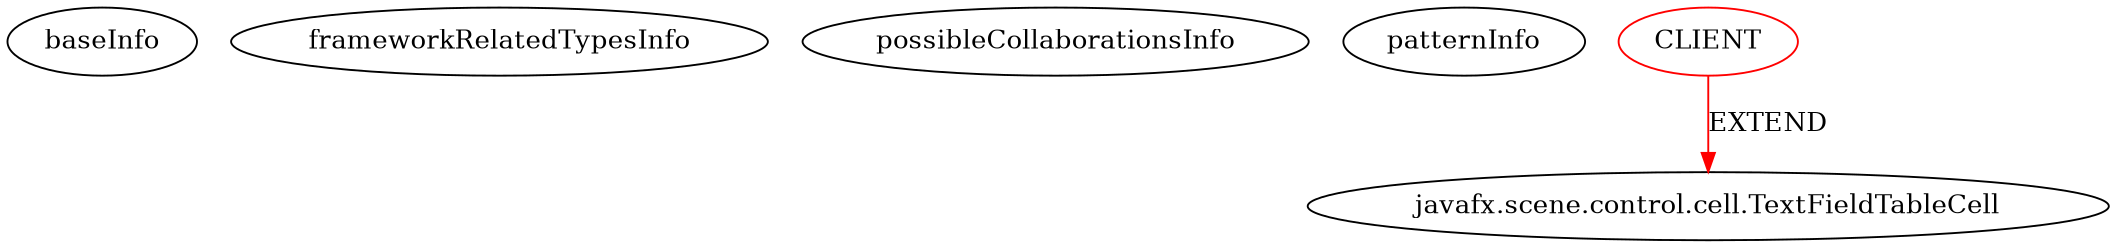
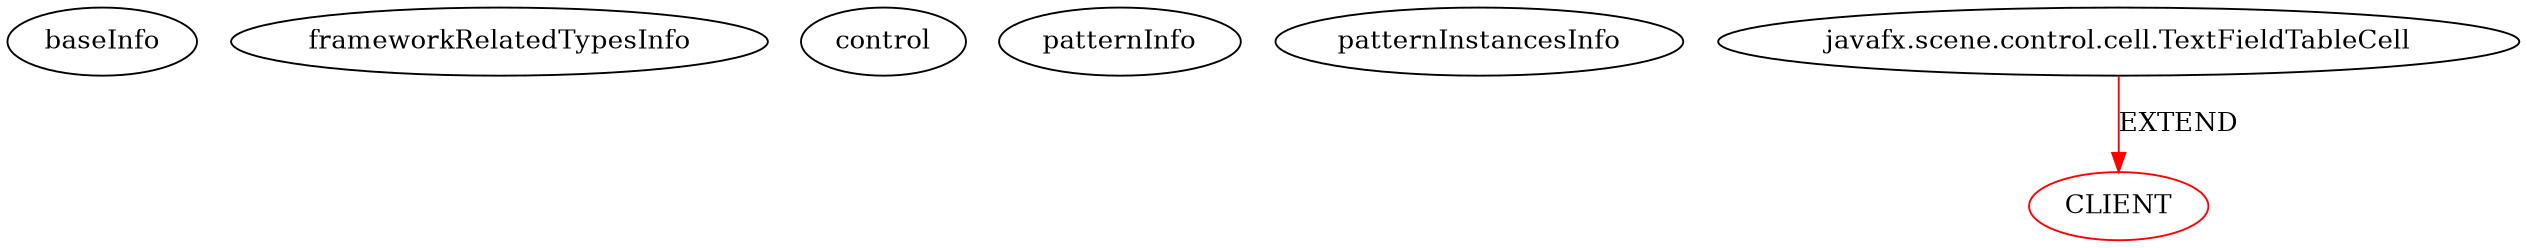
(1056, 42) -> (884, 42)
none -> (1479, 42)
(1708, 114) -> (2119, 114)
